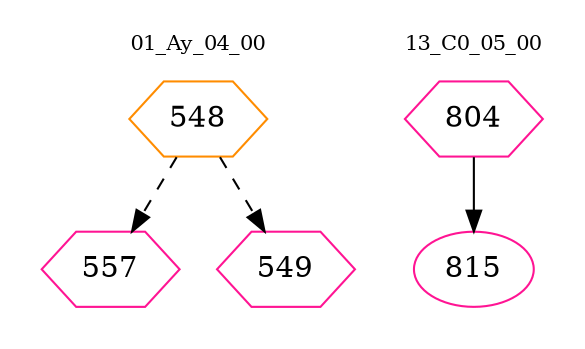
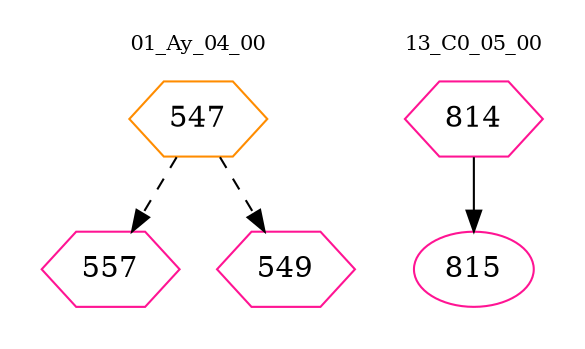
(198, 119) -> (198, 119)
(474, 119) -> (474, 119)
